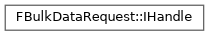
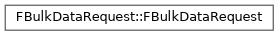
(104, 18) -> (139, 18)
